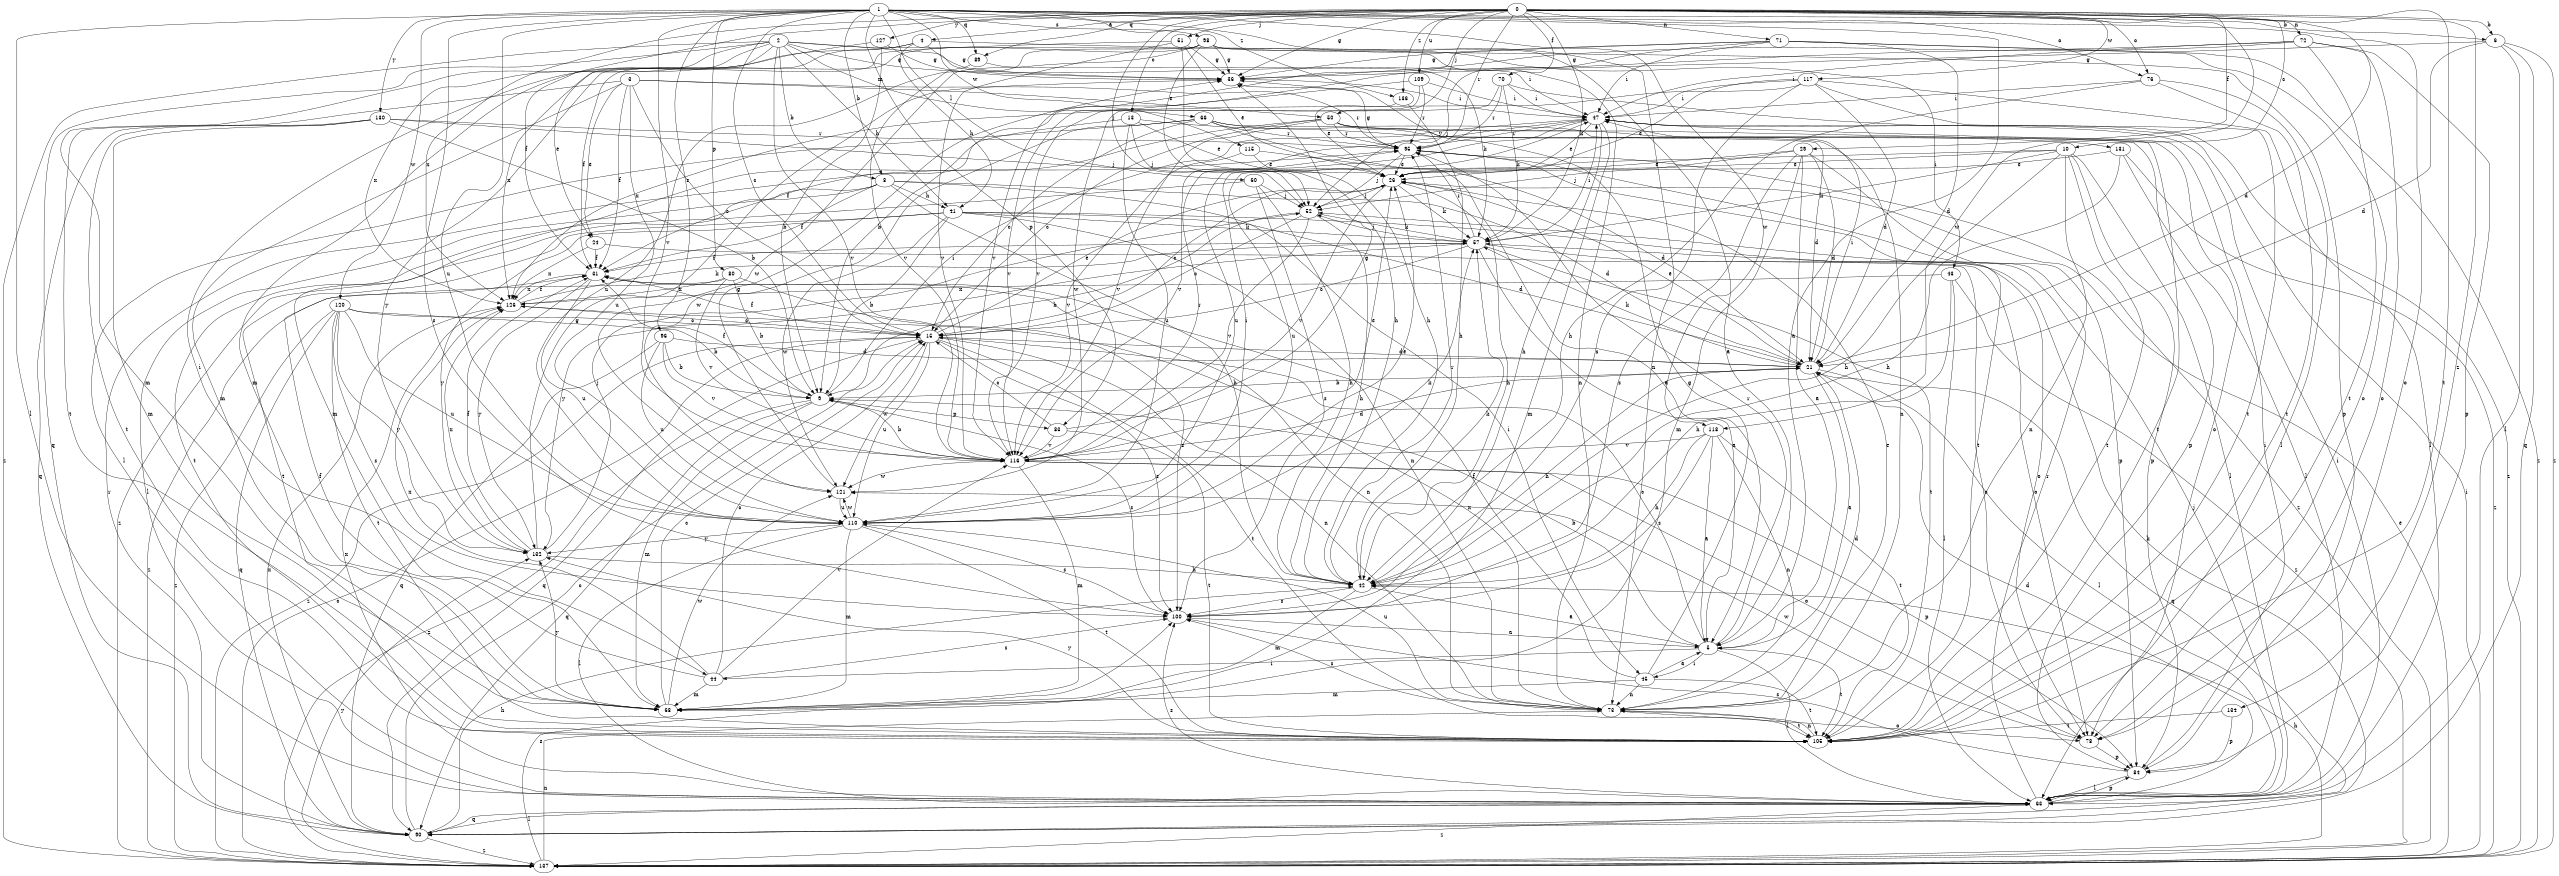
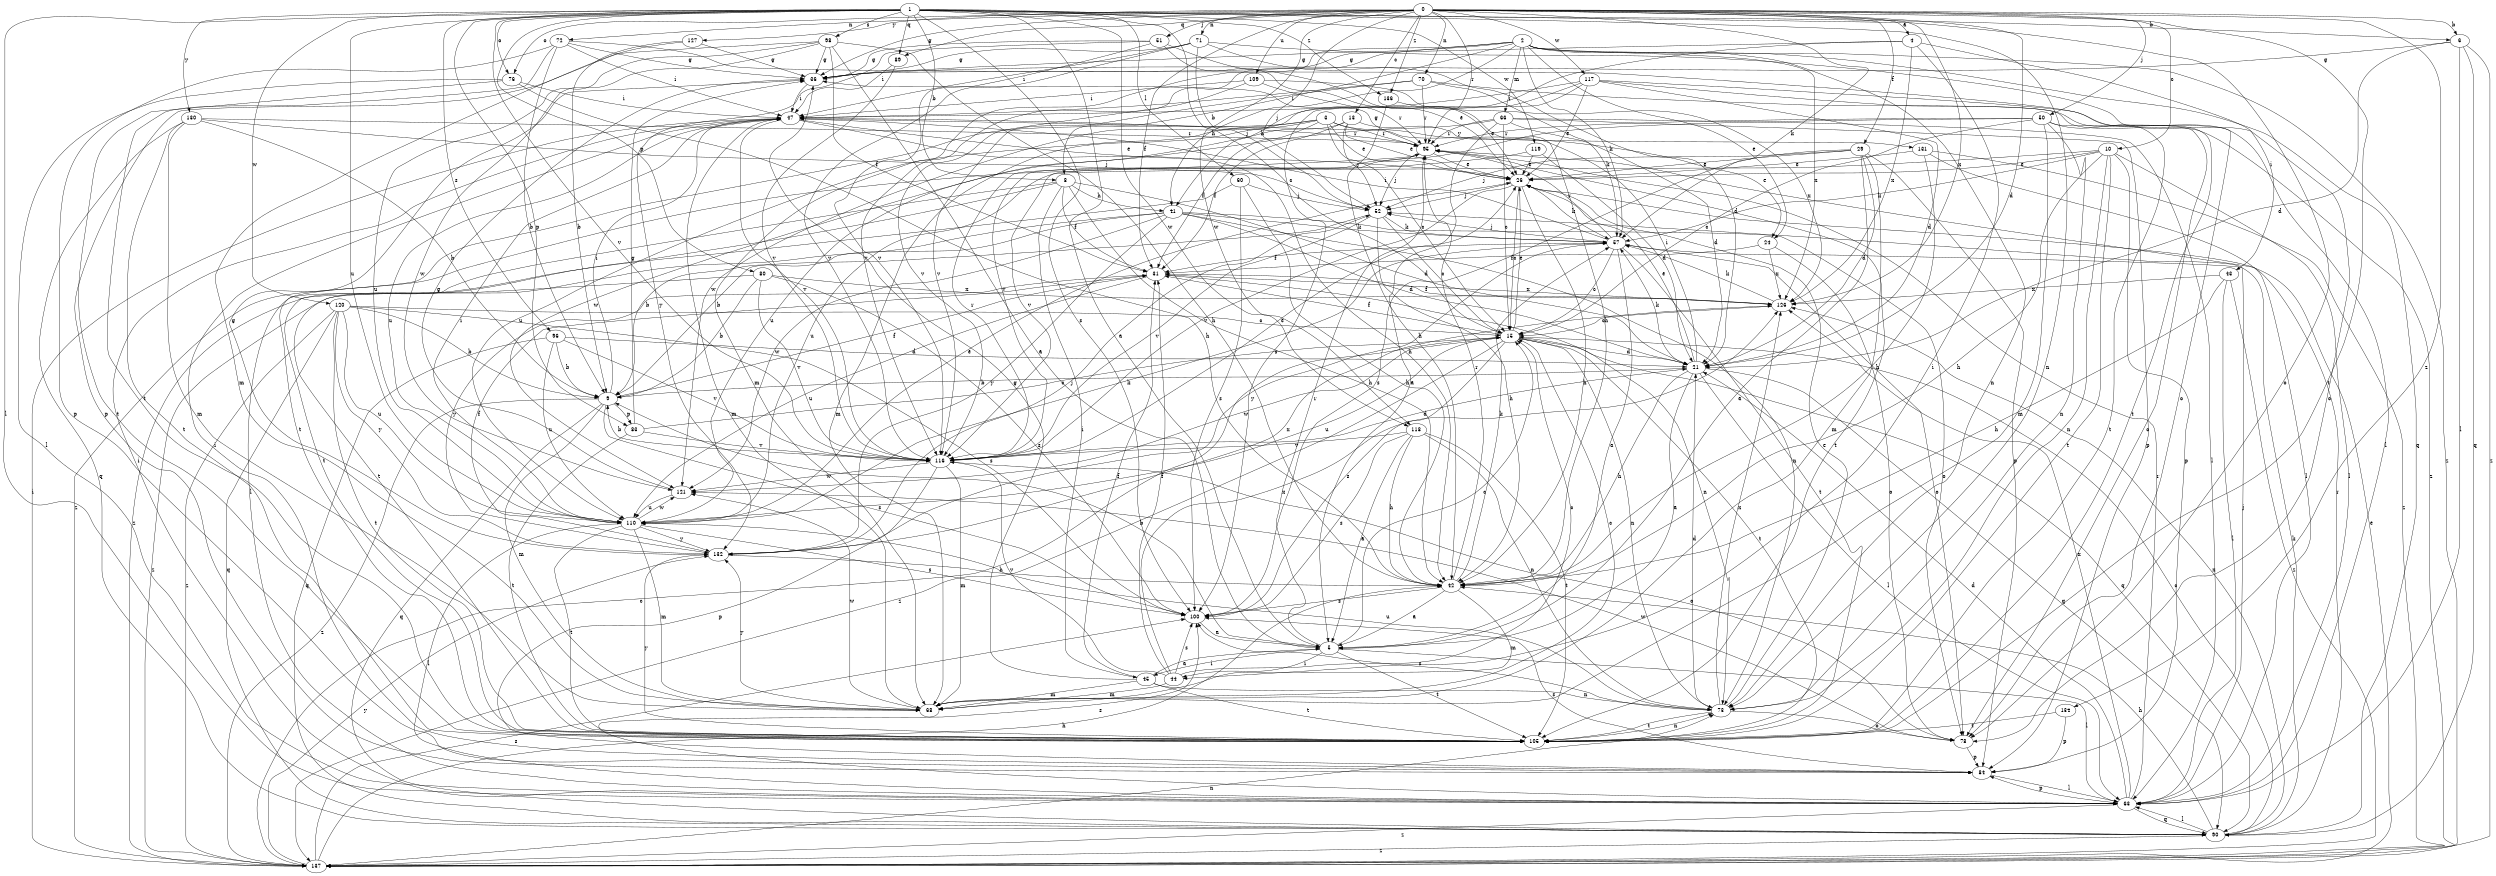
(1553, 41) -> (1445, 41)
(979, 93) -> (1412, 161)
(1250, 149) -> (1536, 149)
(2537, 822) -> none
